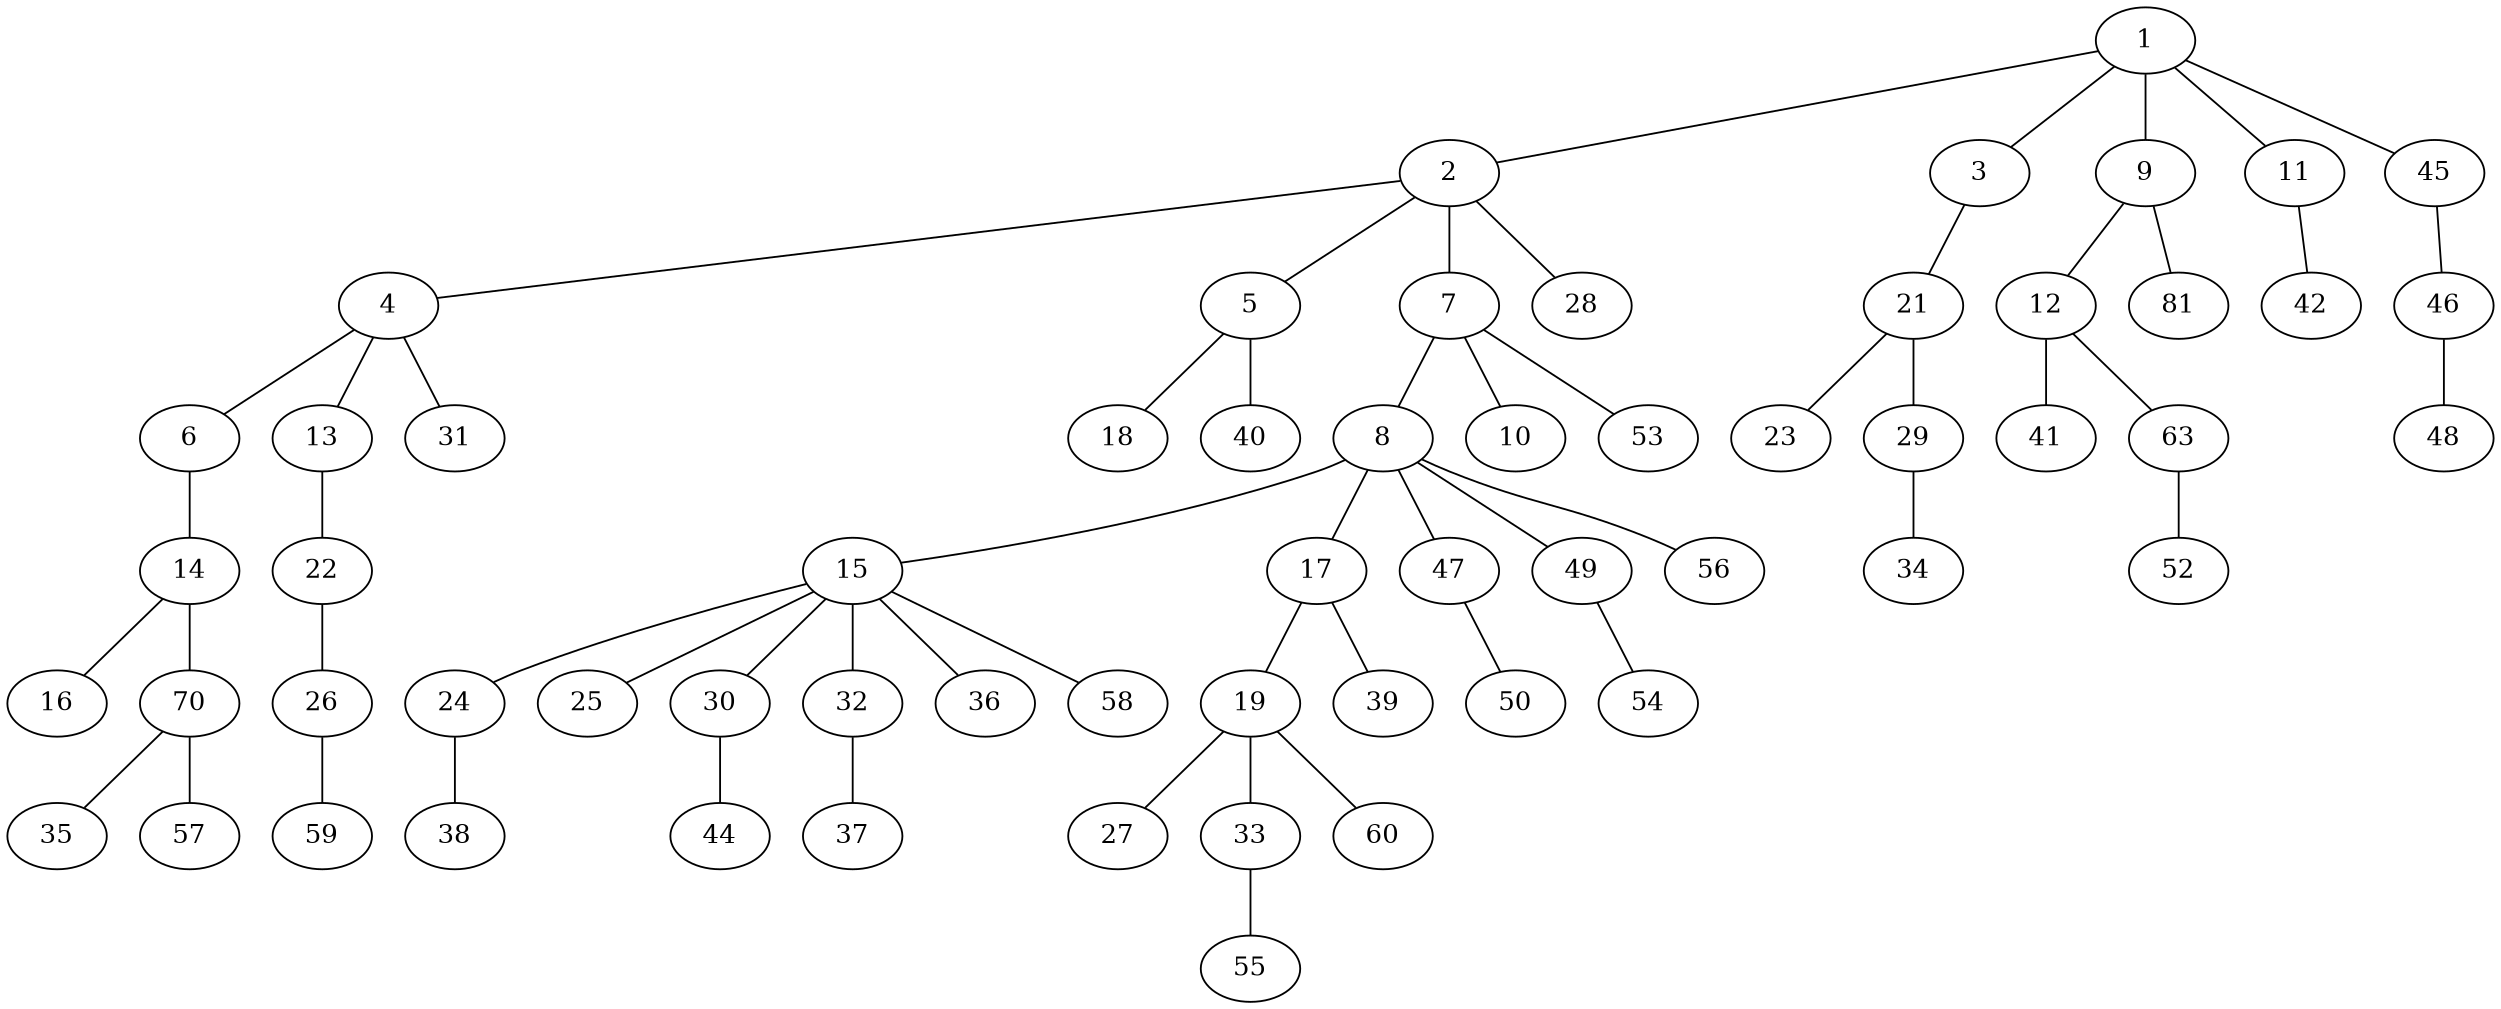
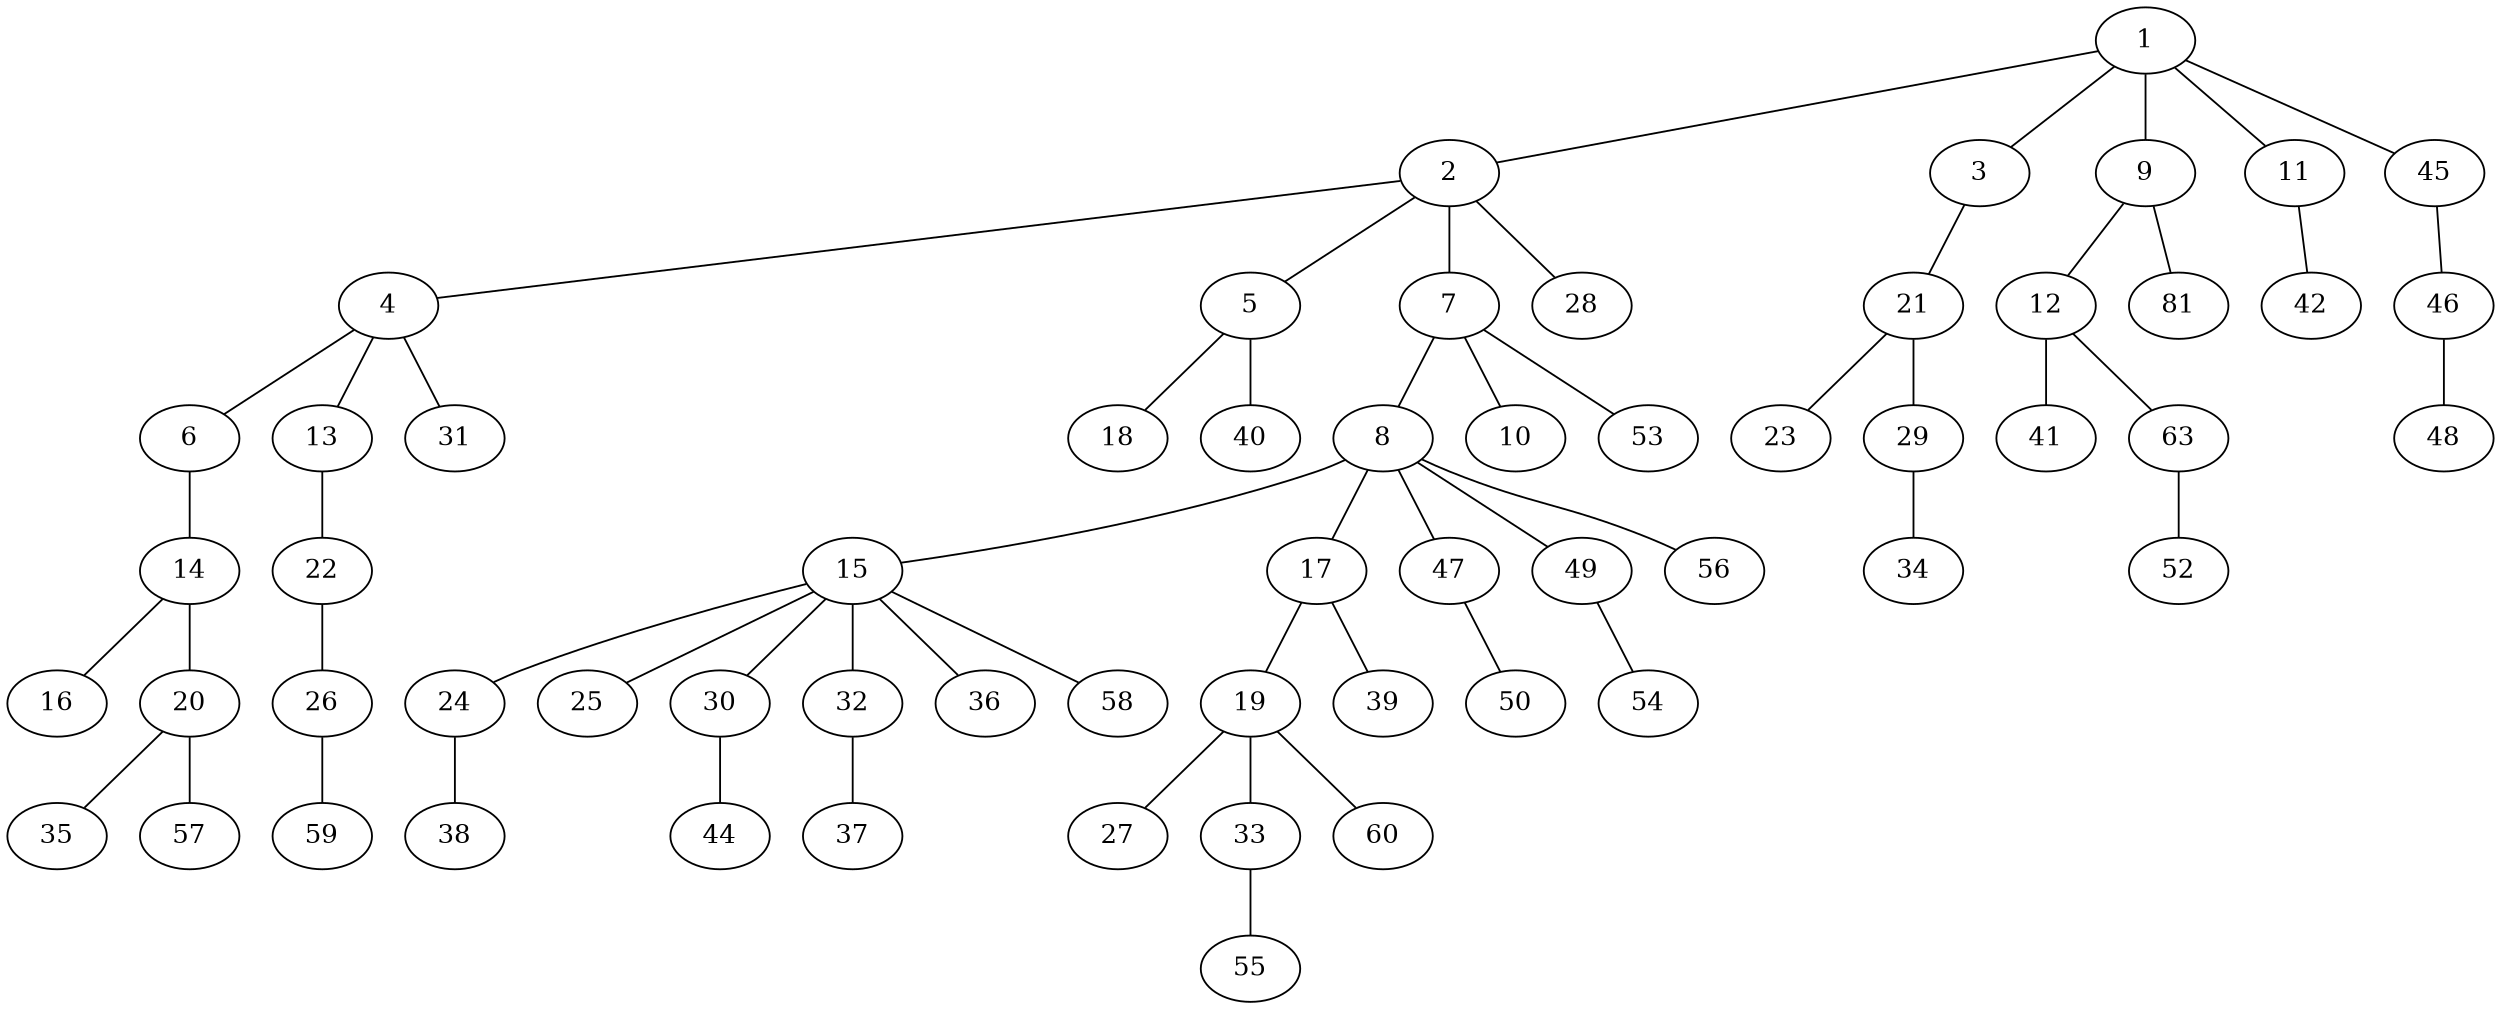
(190, 704) -> (190, 704)
